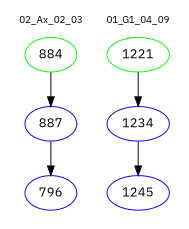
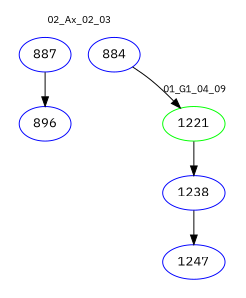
(51, 55) -> (114, 55)
(51, 85) -> (162, 90)
(138, 124) -> (194, 193)
(51, 193) -> (45, 124)
(138, 193) -> (194, 262)
